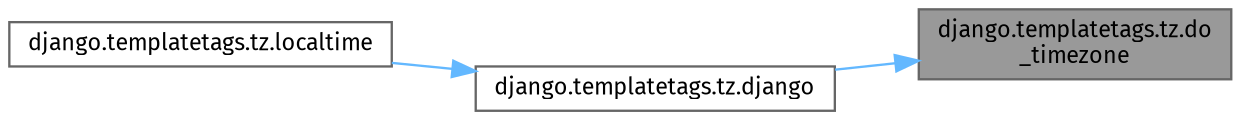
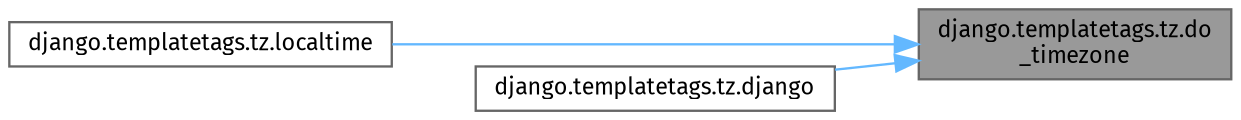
(422, 66) -> (643, 44)
